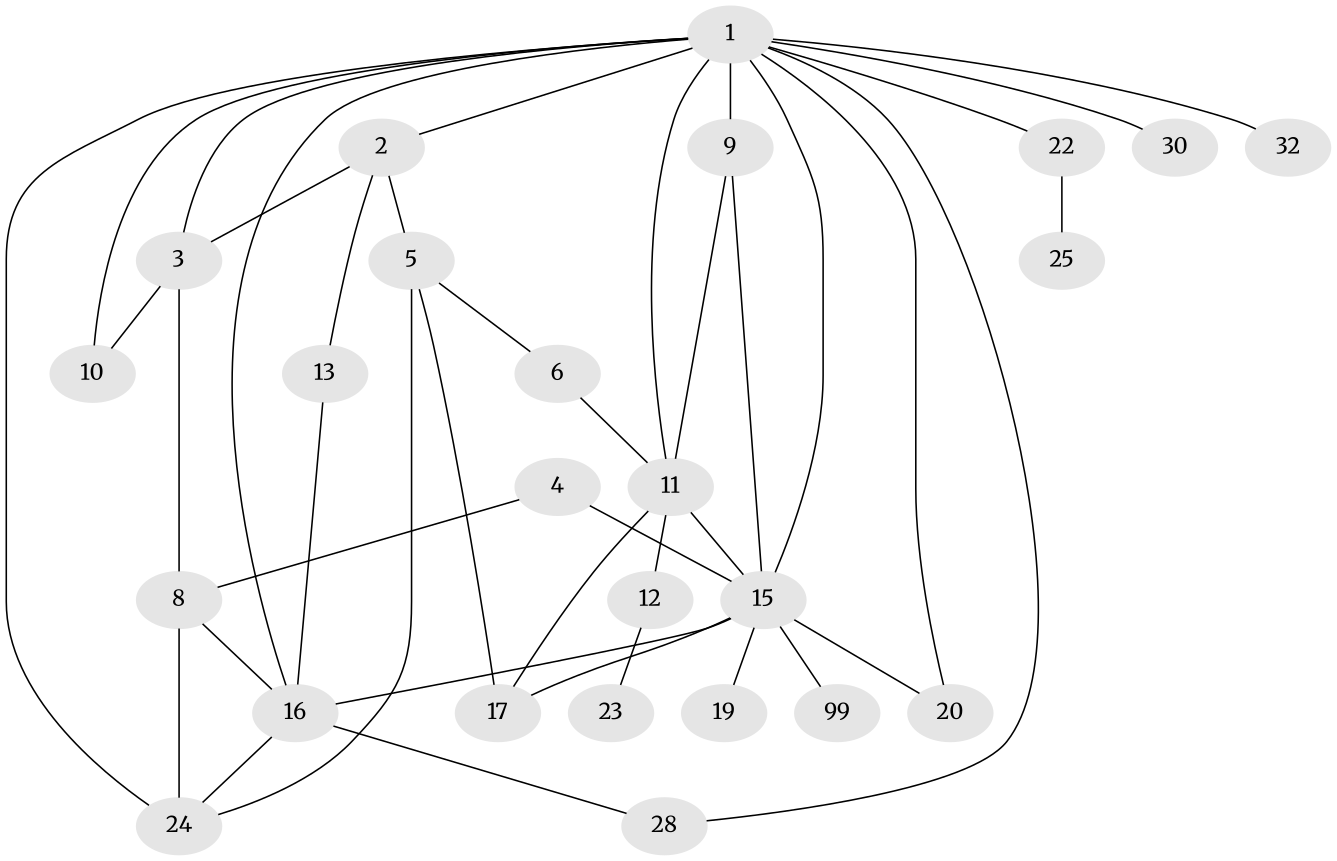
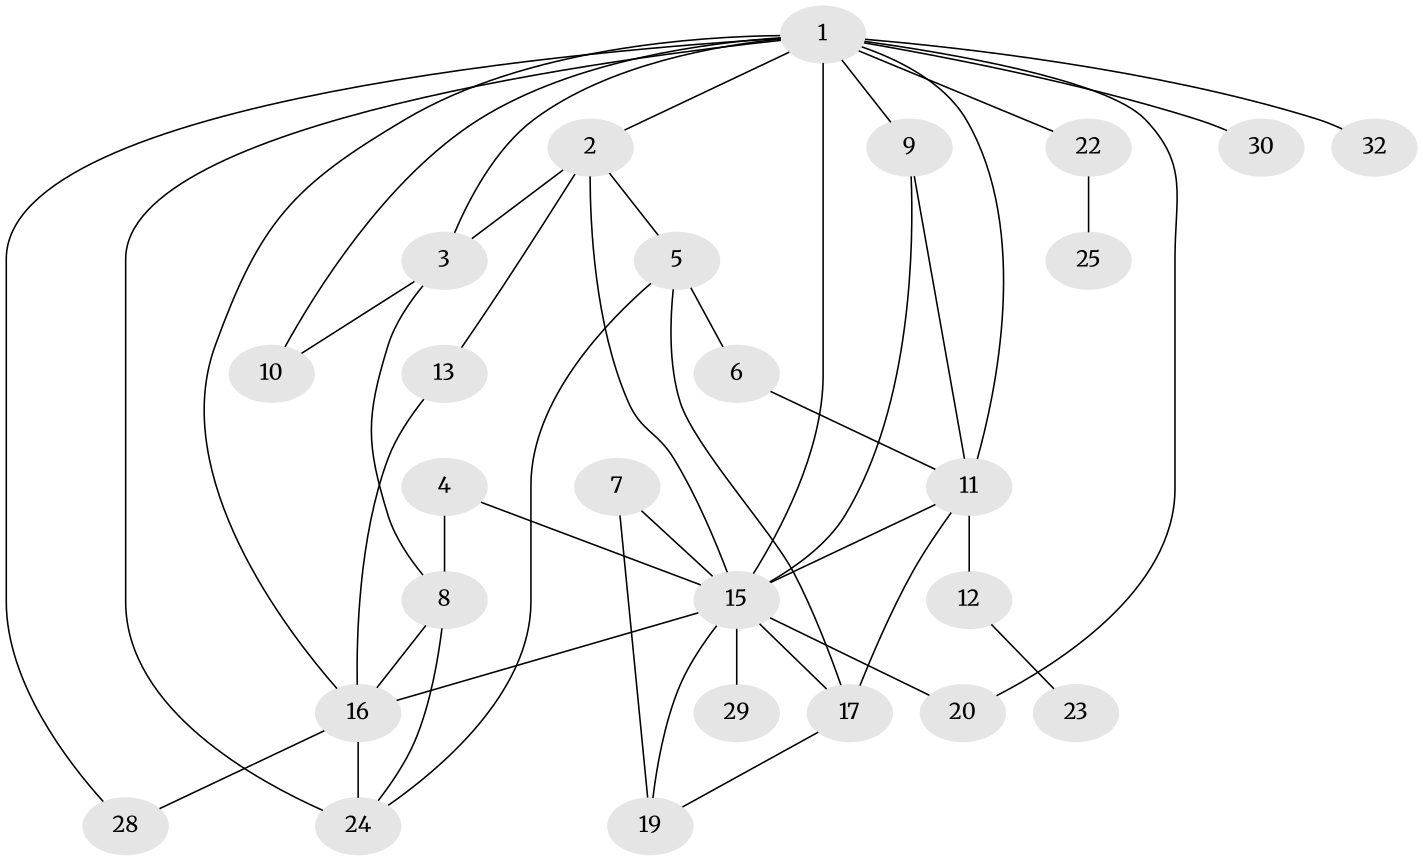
none -> (623, 387)
none -> (617, 487)
(837, 713) -> (737, 713)
none -> (750, 770)
